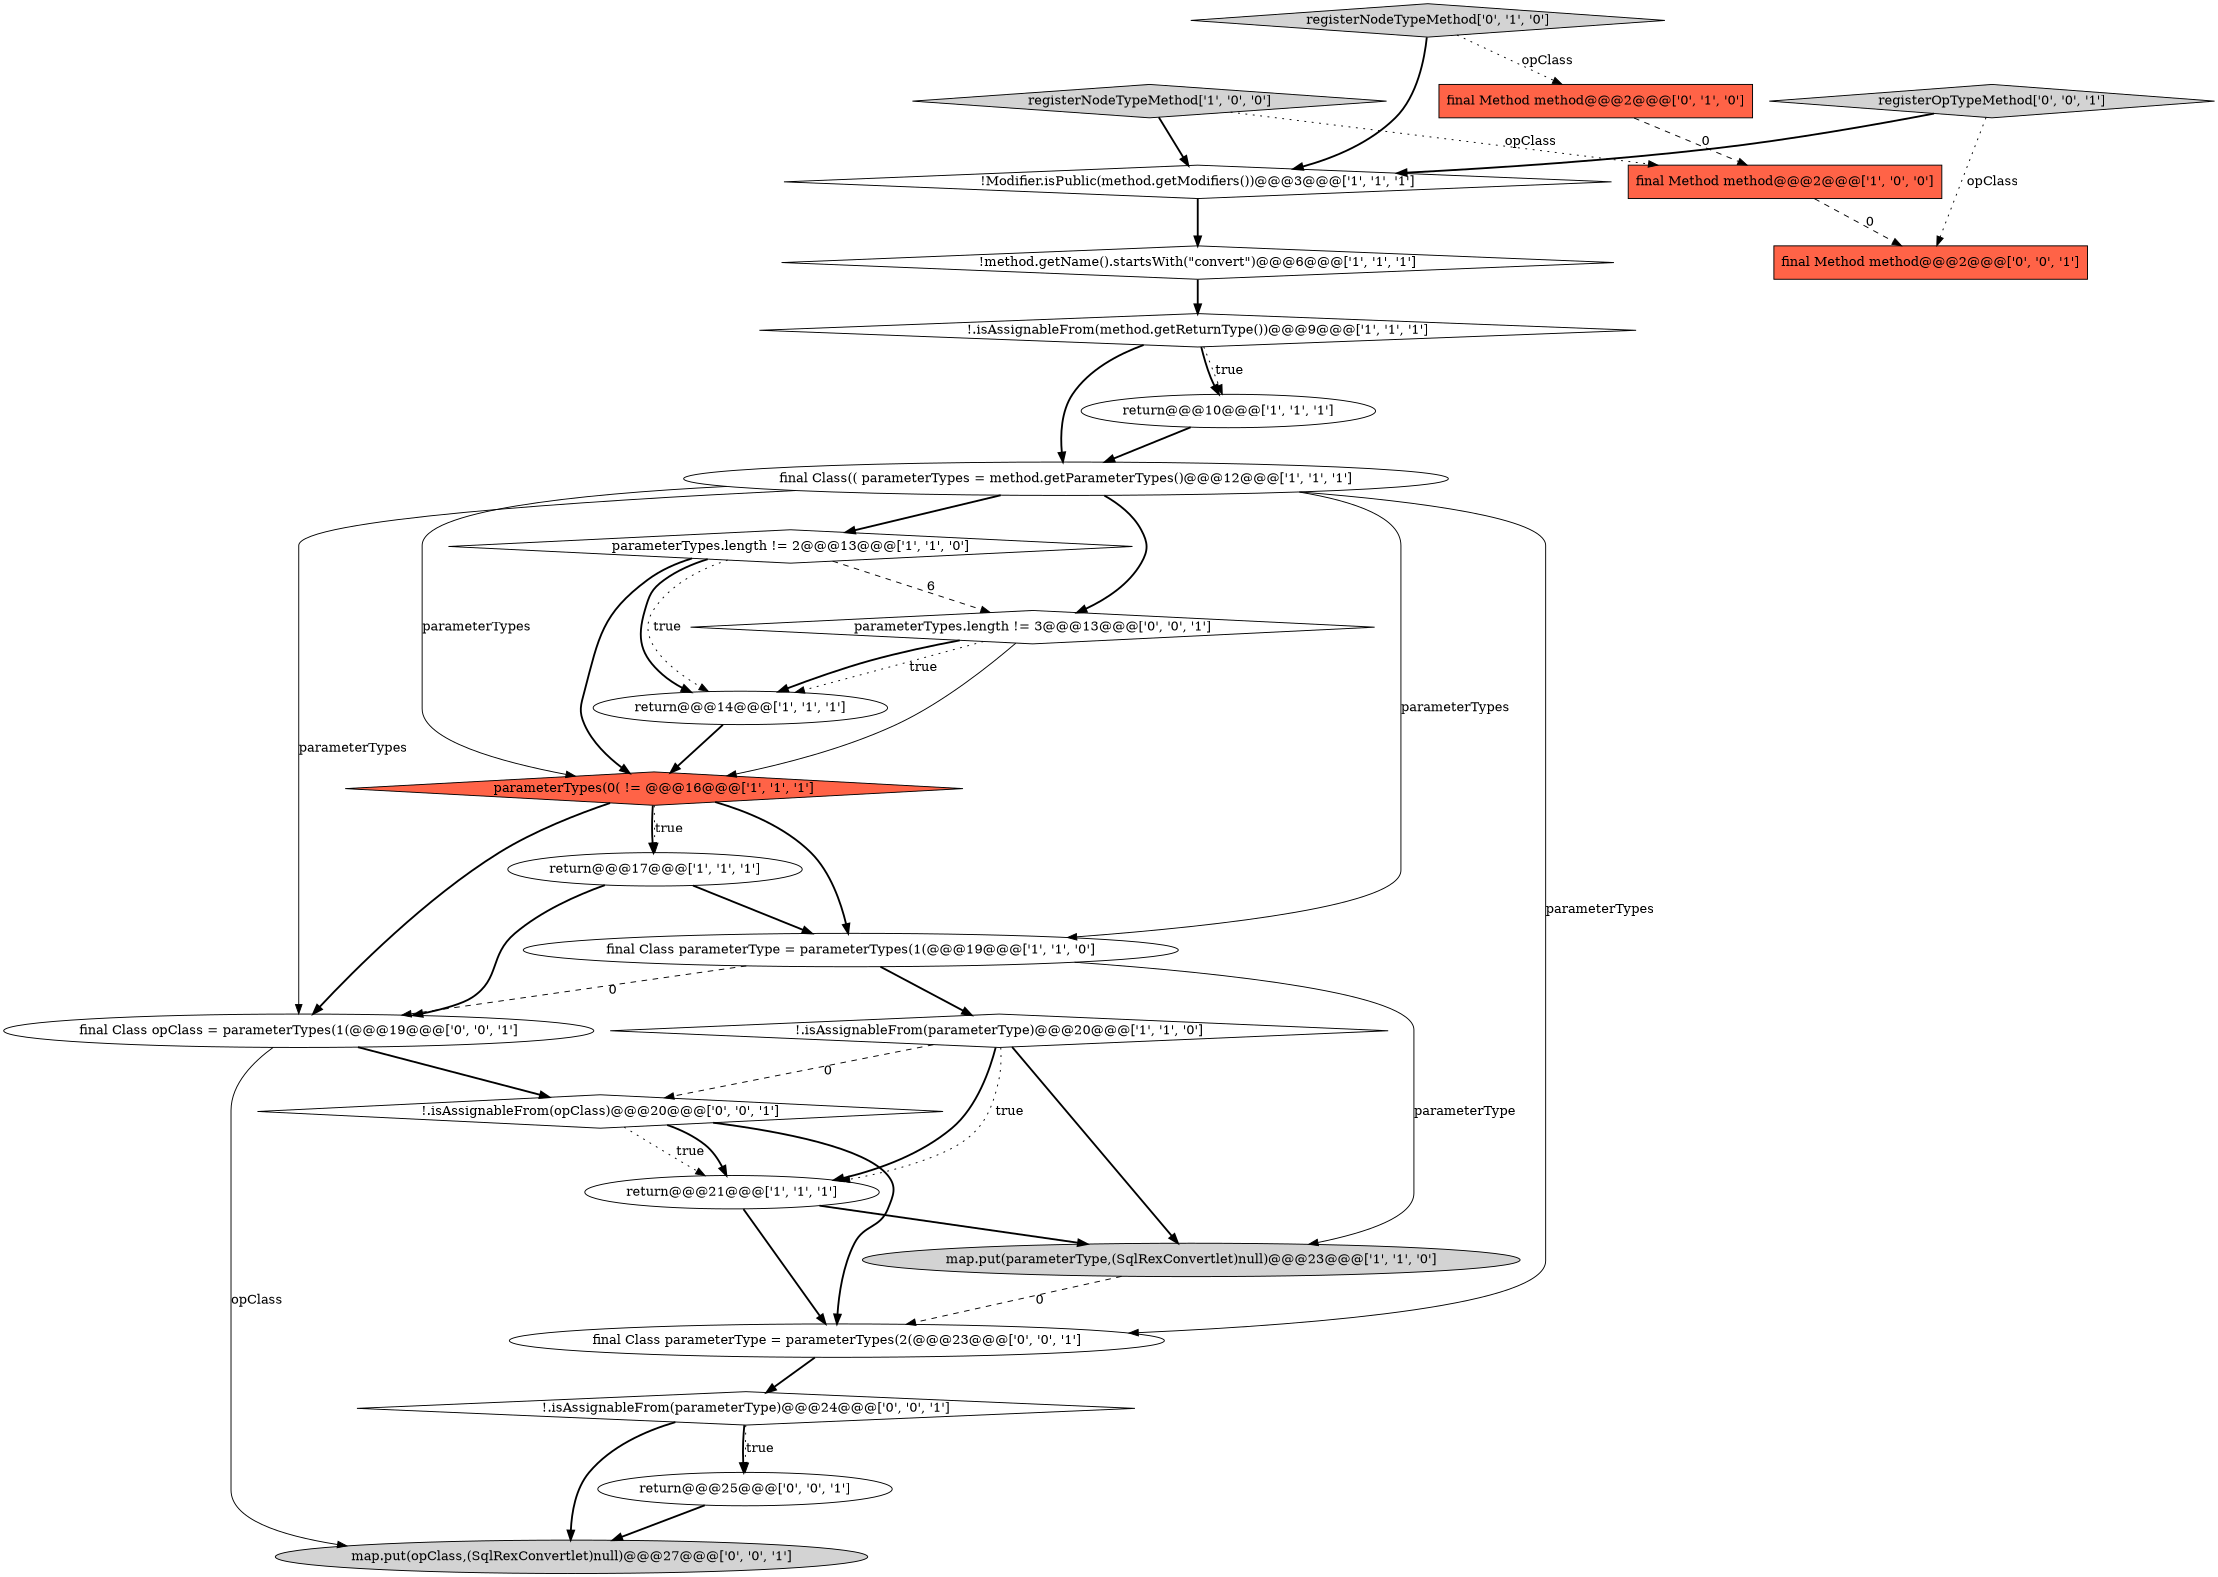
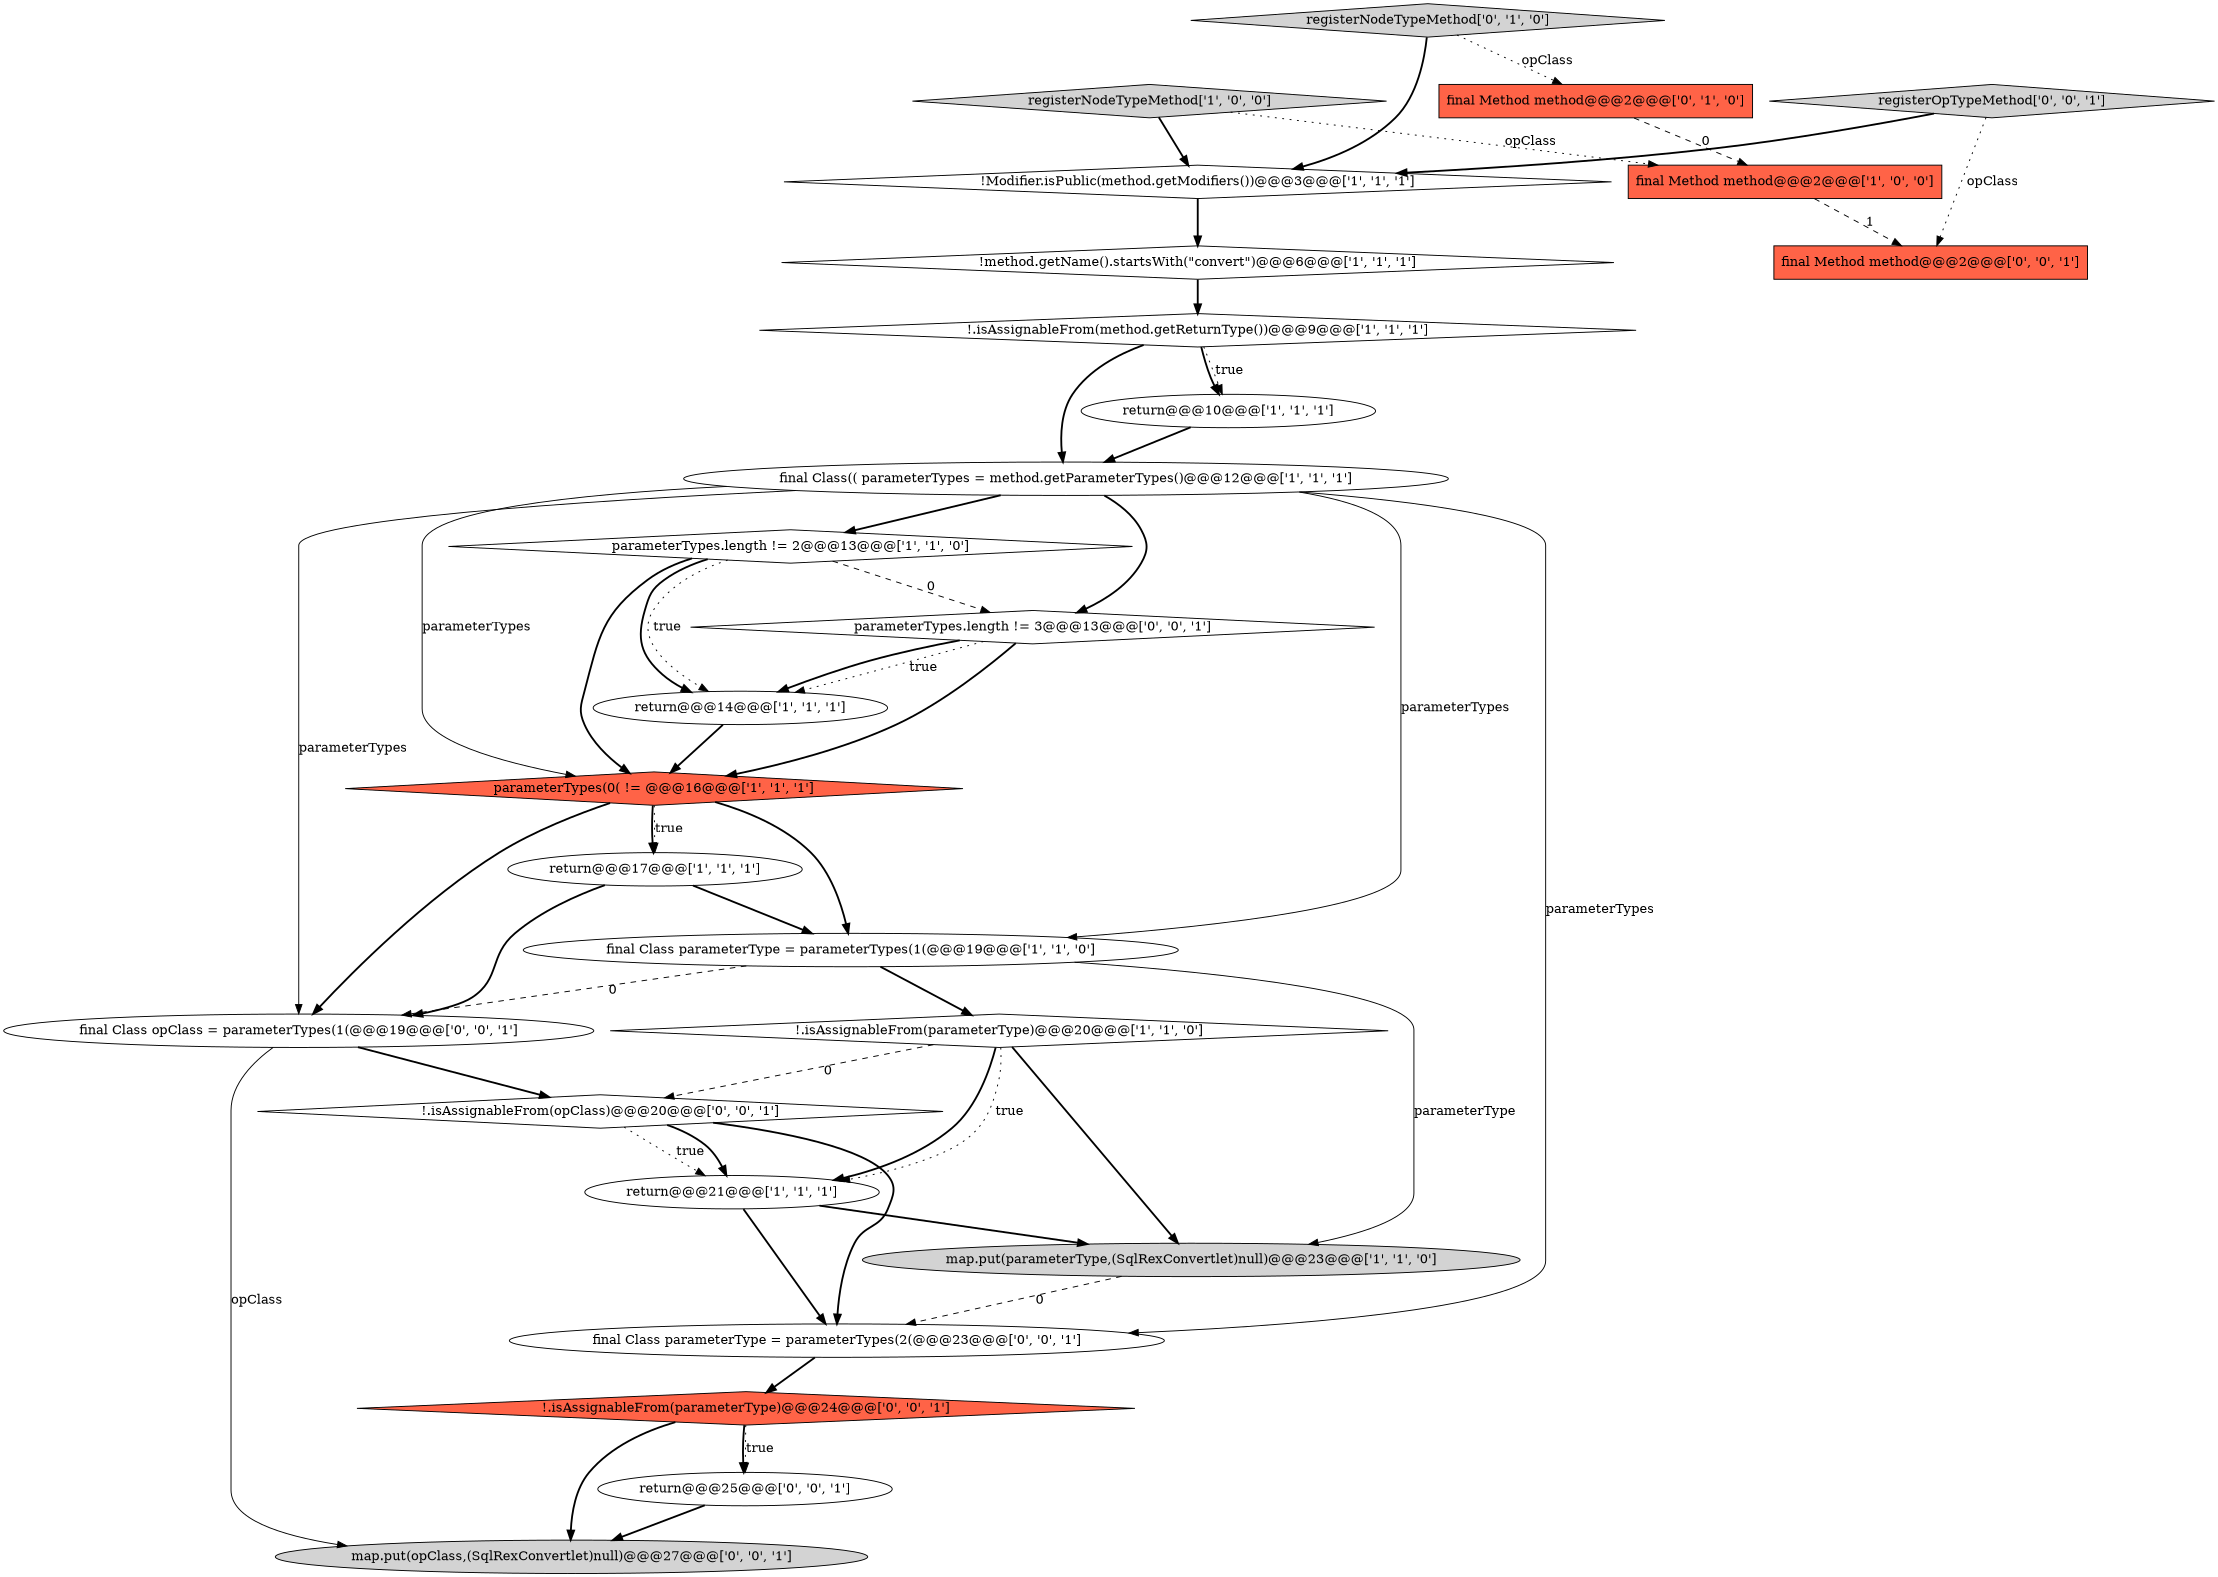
(1870, 222) -> (1870, 222)
(931, 587) -> (931, 587)
(886, 729) -> (886, 729)
(746, 1408) -> (746, 1408)
